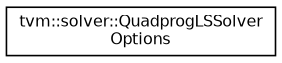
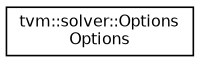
(141, 31) -> (100, 31)
